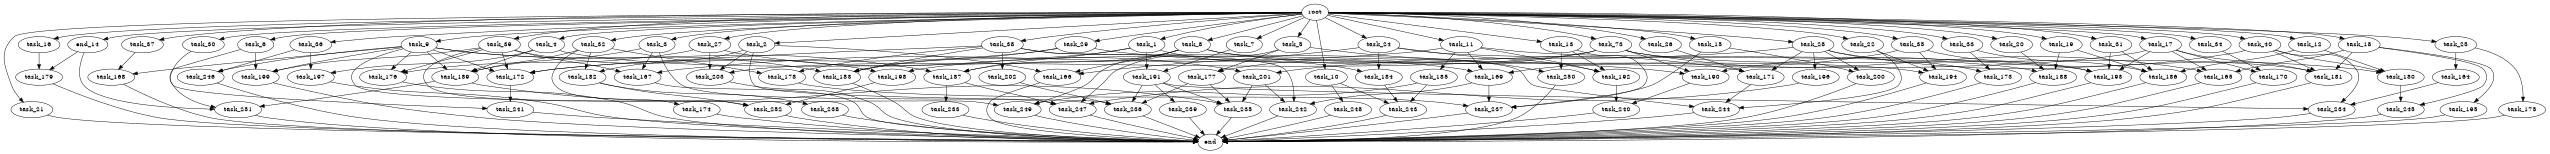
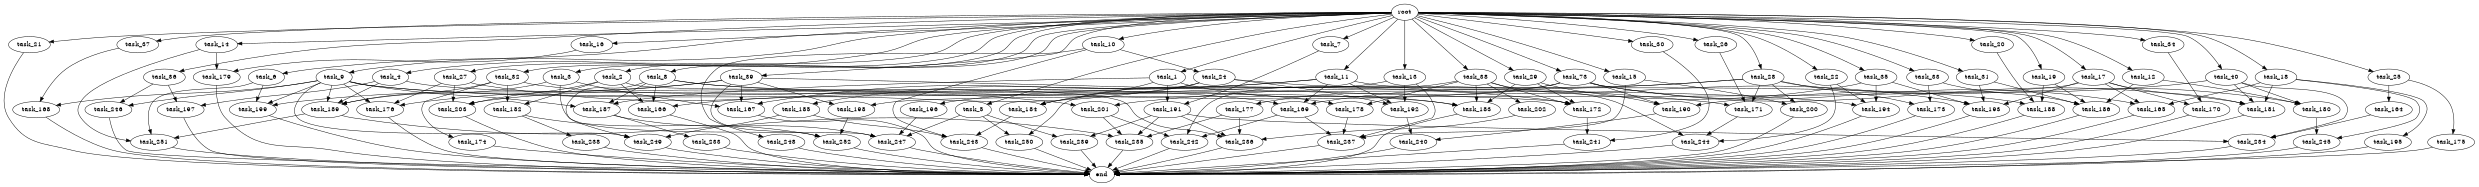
(1344, 27) -> (1157, 60)
(88, 45) -> (217, 45)
(1250, 60) -> (1031, 129)
